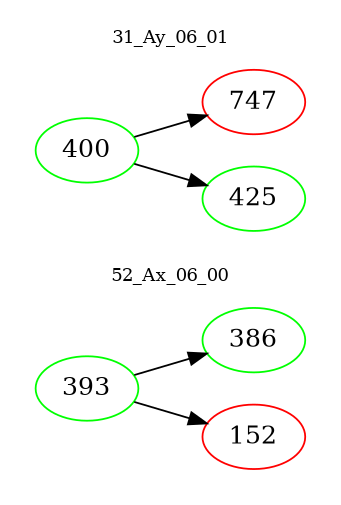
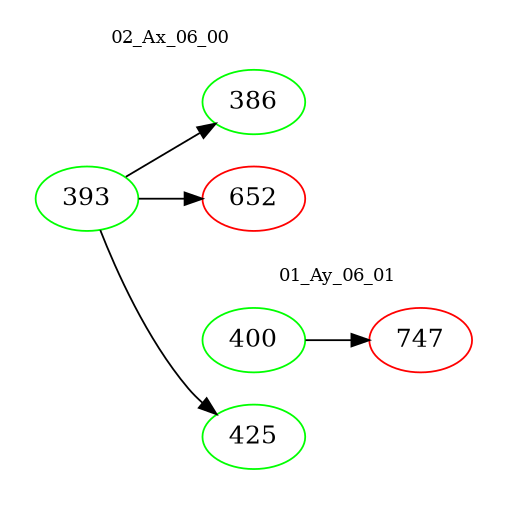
(170, 38) -> (337, 277)
(162, 172) -> (143, 322)
(170, 277) -> (170, 38)
(254, 437) -> (254, 199)
